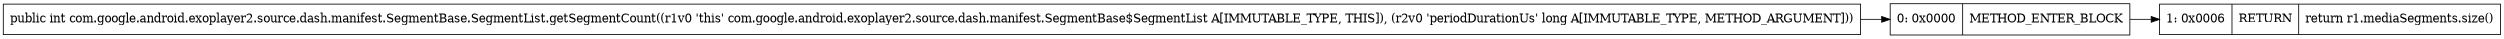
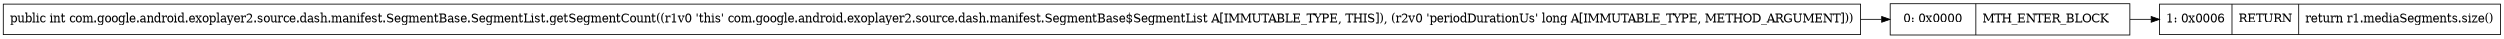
(2046, 19) -> (2046, 19)
